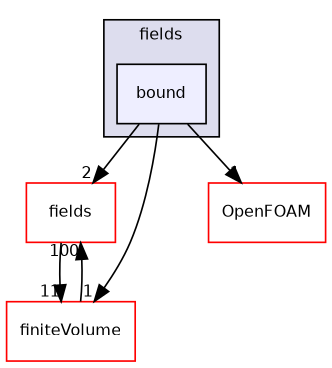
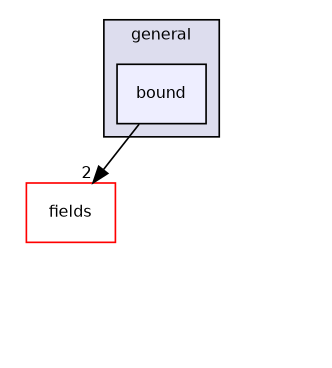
(162, 35) -> (162, 35)
(267, 213) -> none
(71, 331) -> none
